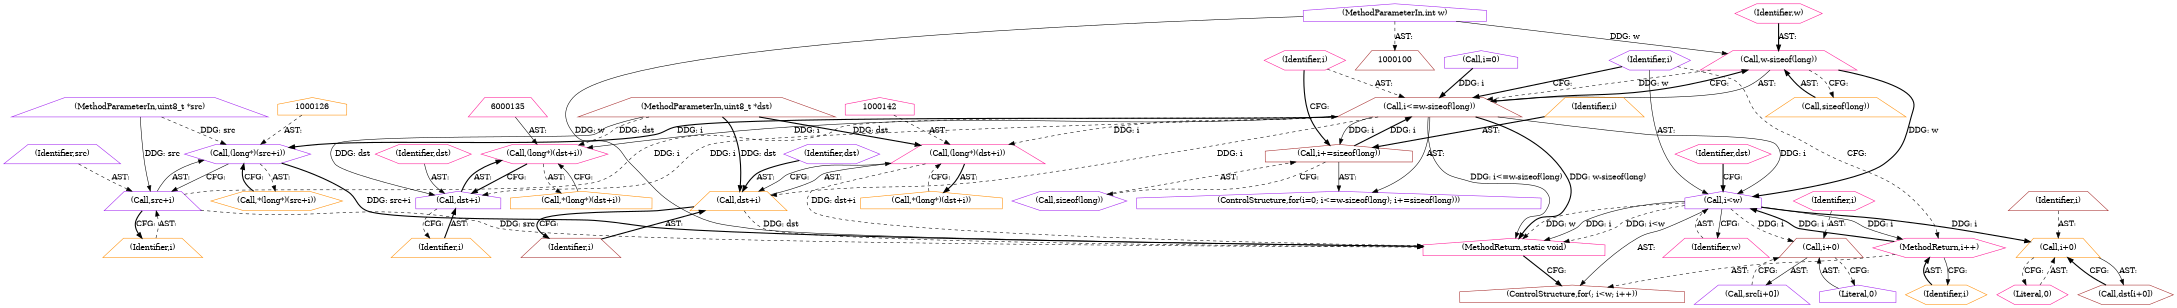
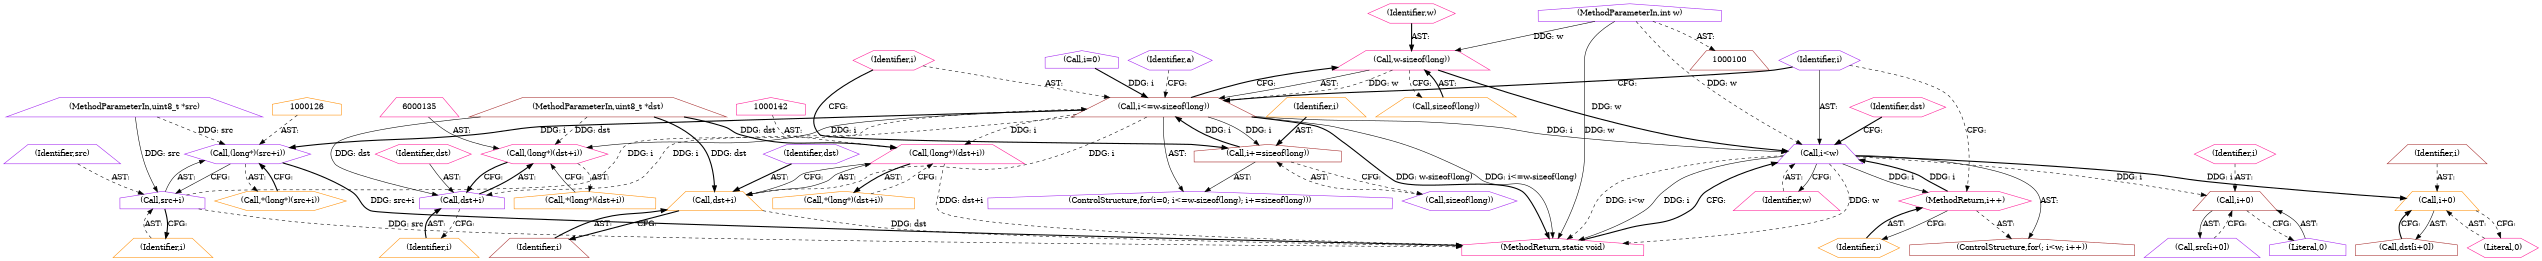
none -> (1170, 60)
none -> (1711, 89)
(153, 201) -> (162, 201)
(1723, 201) -> (1820, 154)
(1540, 269) -> (1683, 215)
(2126, 295) -> (2406, 248)
